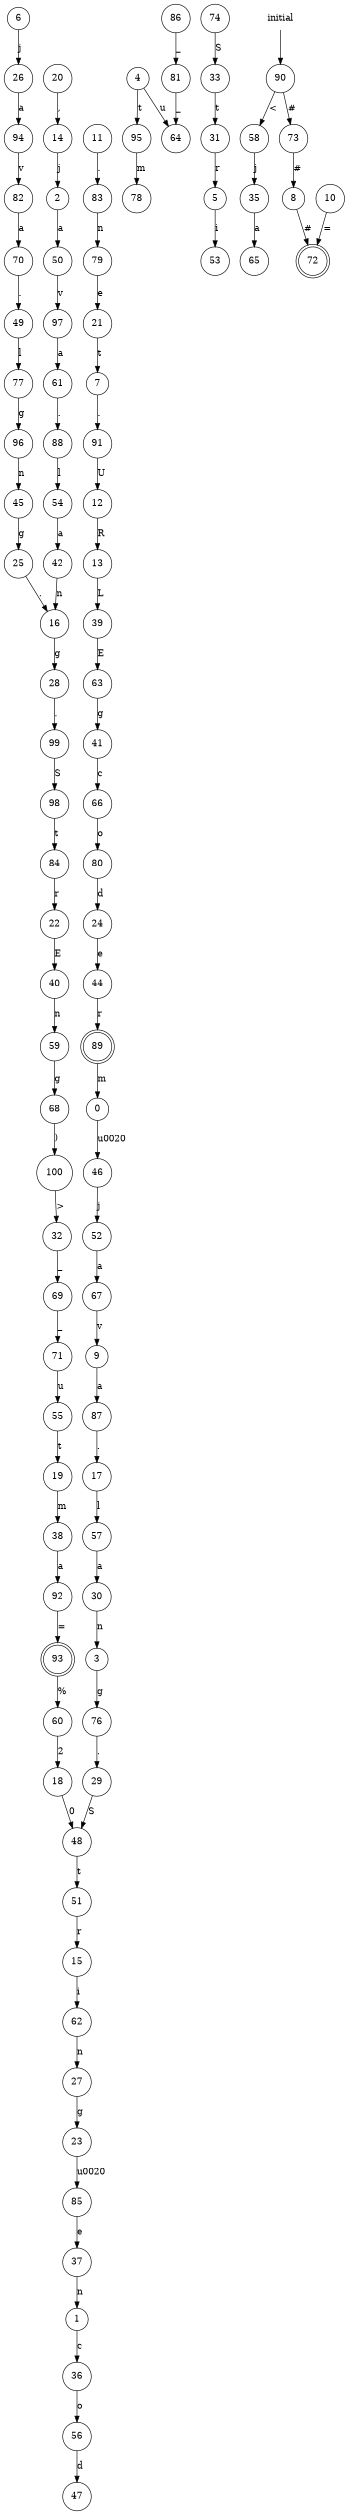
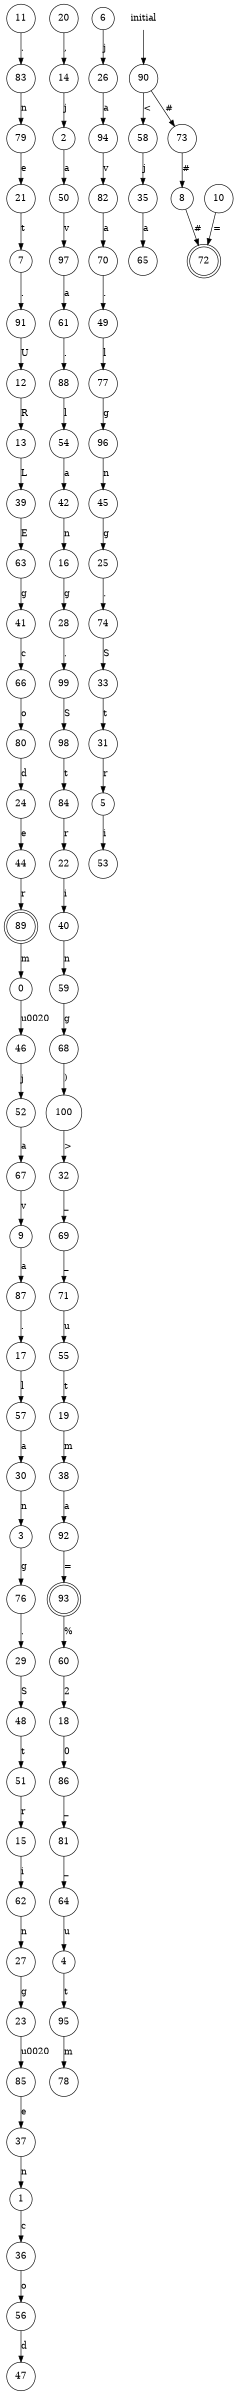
(154, 105) -> (64, 1930)
(35, 591) -> (103, 591)
(58, 954) -> (65, 894)
(66, 1809) -> (64, 1749)
